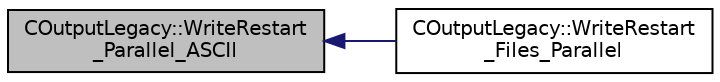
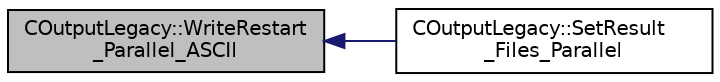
(554, 41) -> (554, 41)
